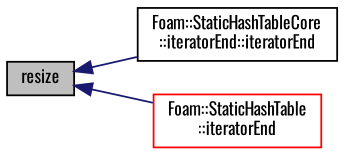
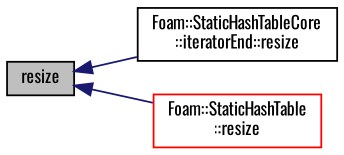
(237, 34) -> (237, 34)
(237, 121) -> (237, 121)
